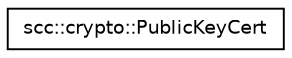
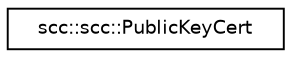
(146, 29) -> (146, 29)
